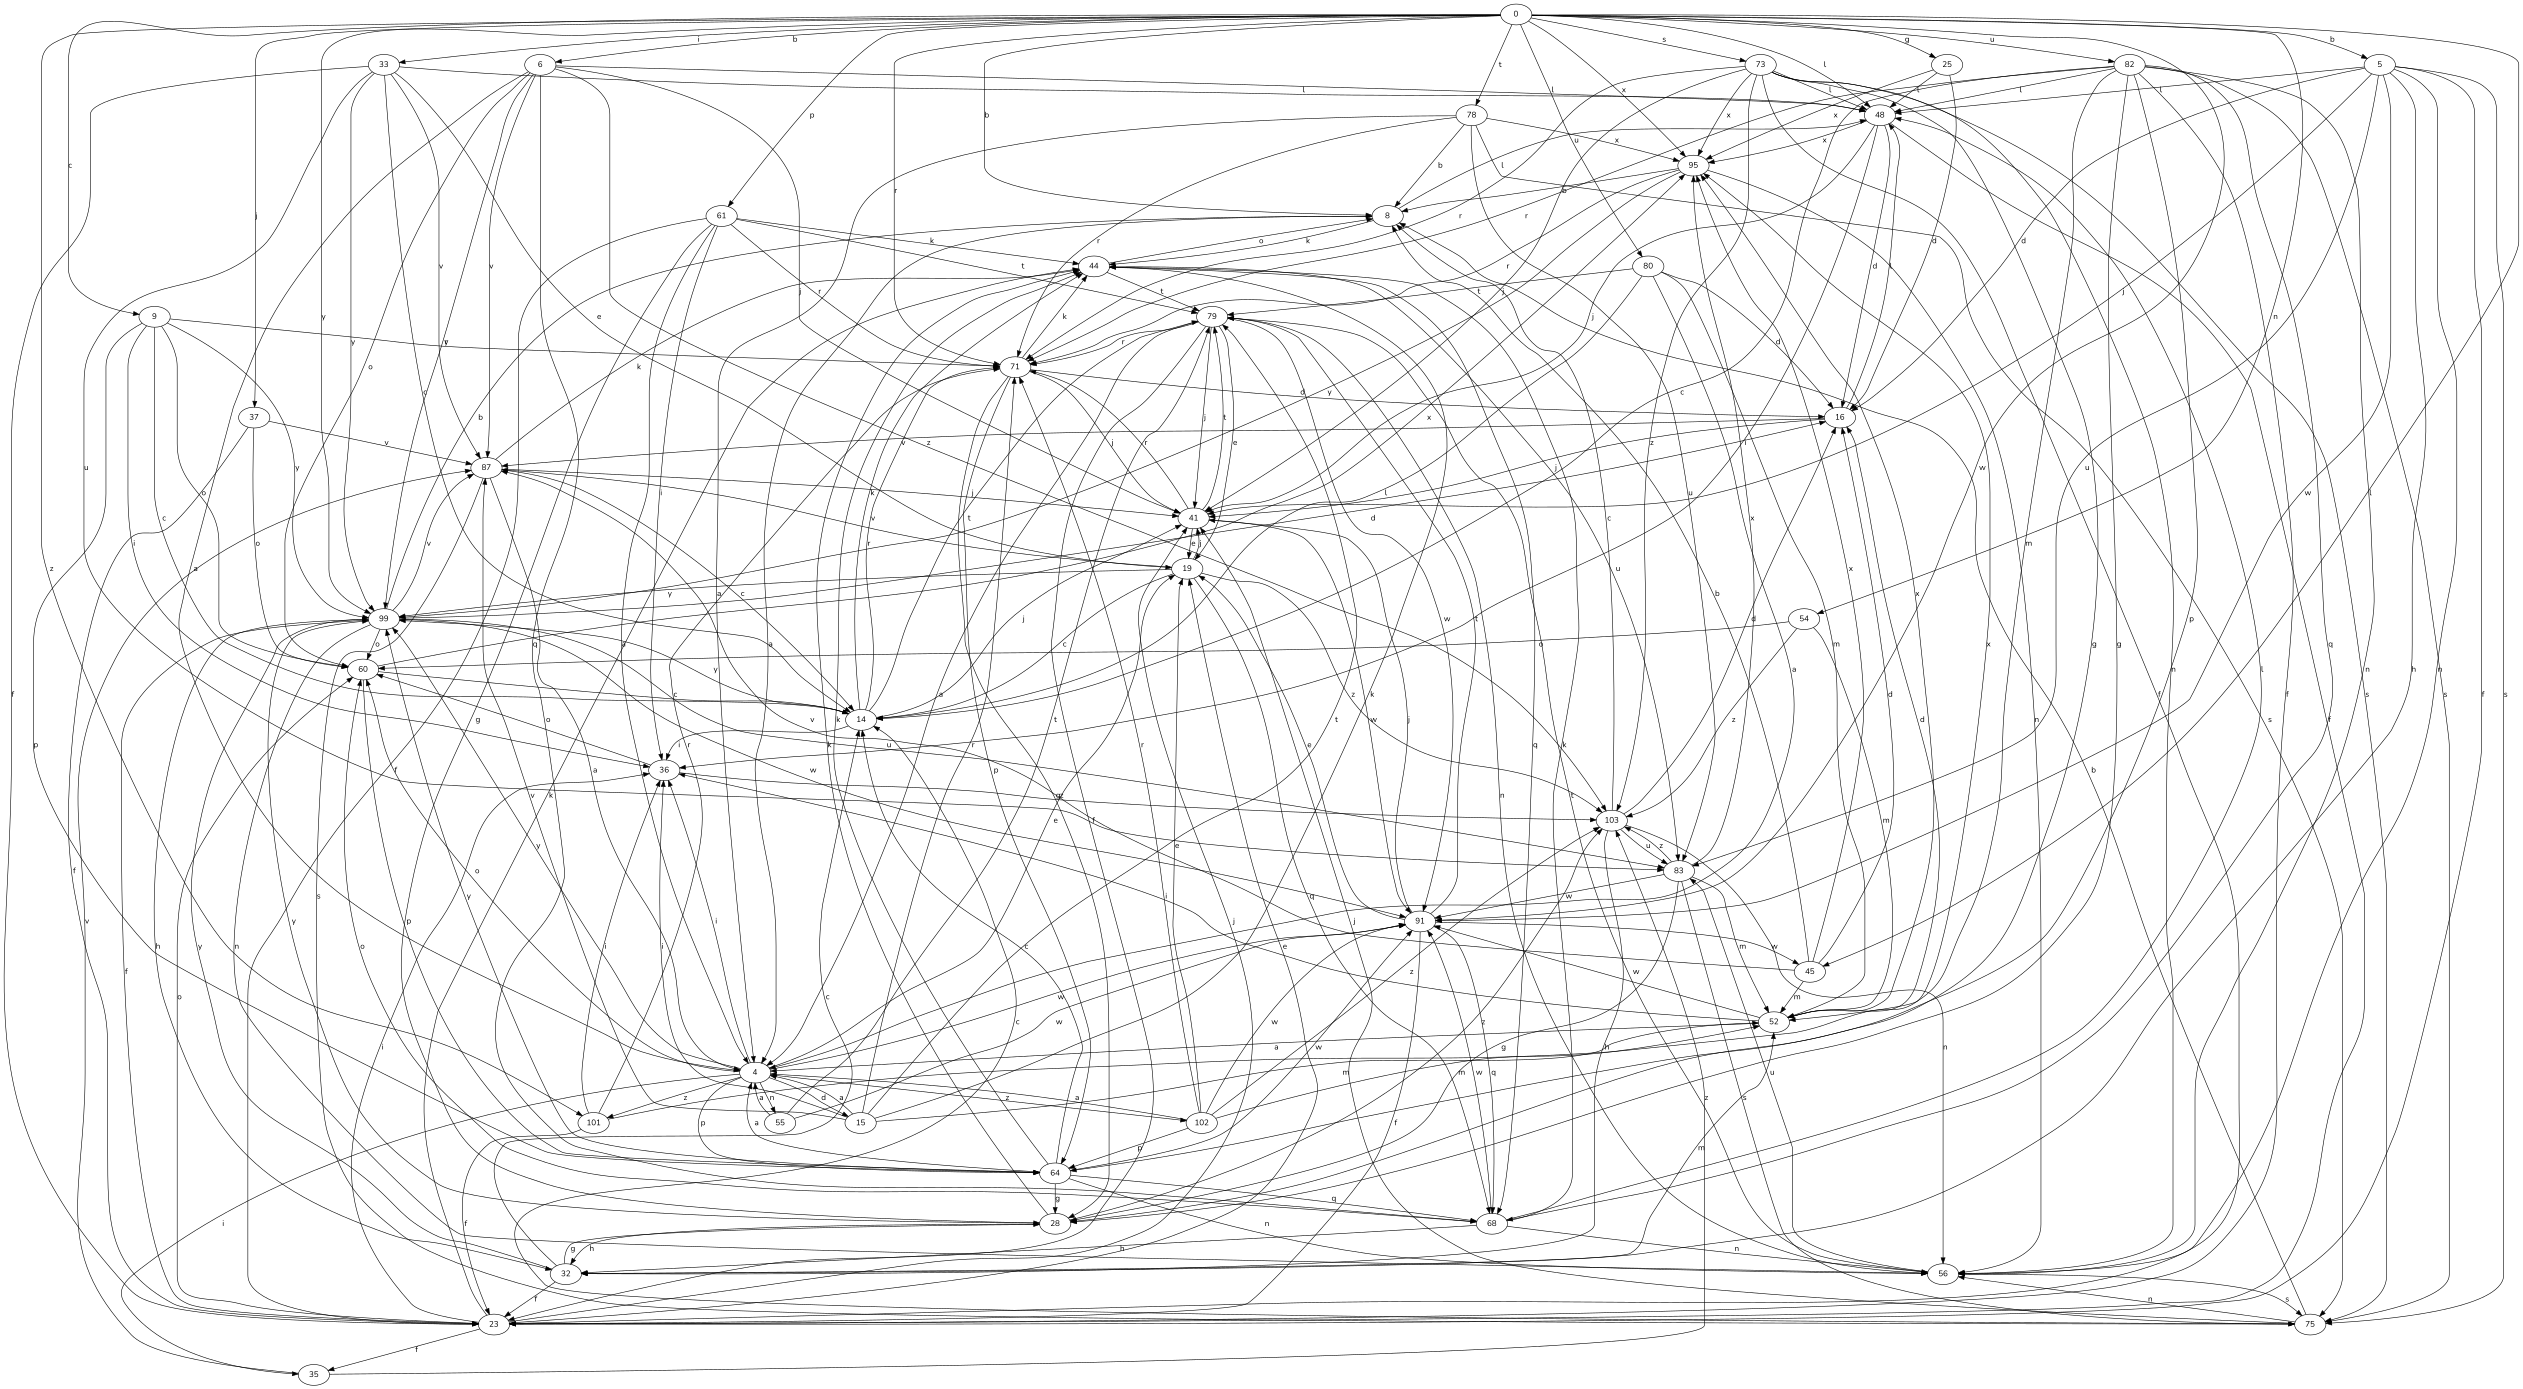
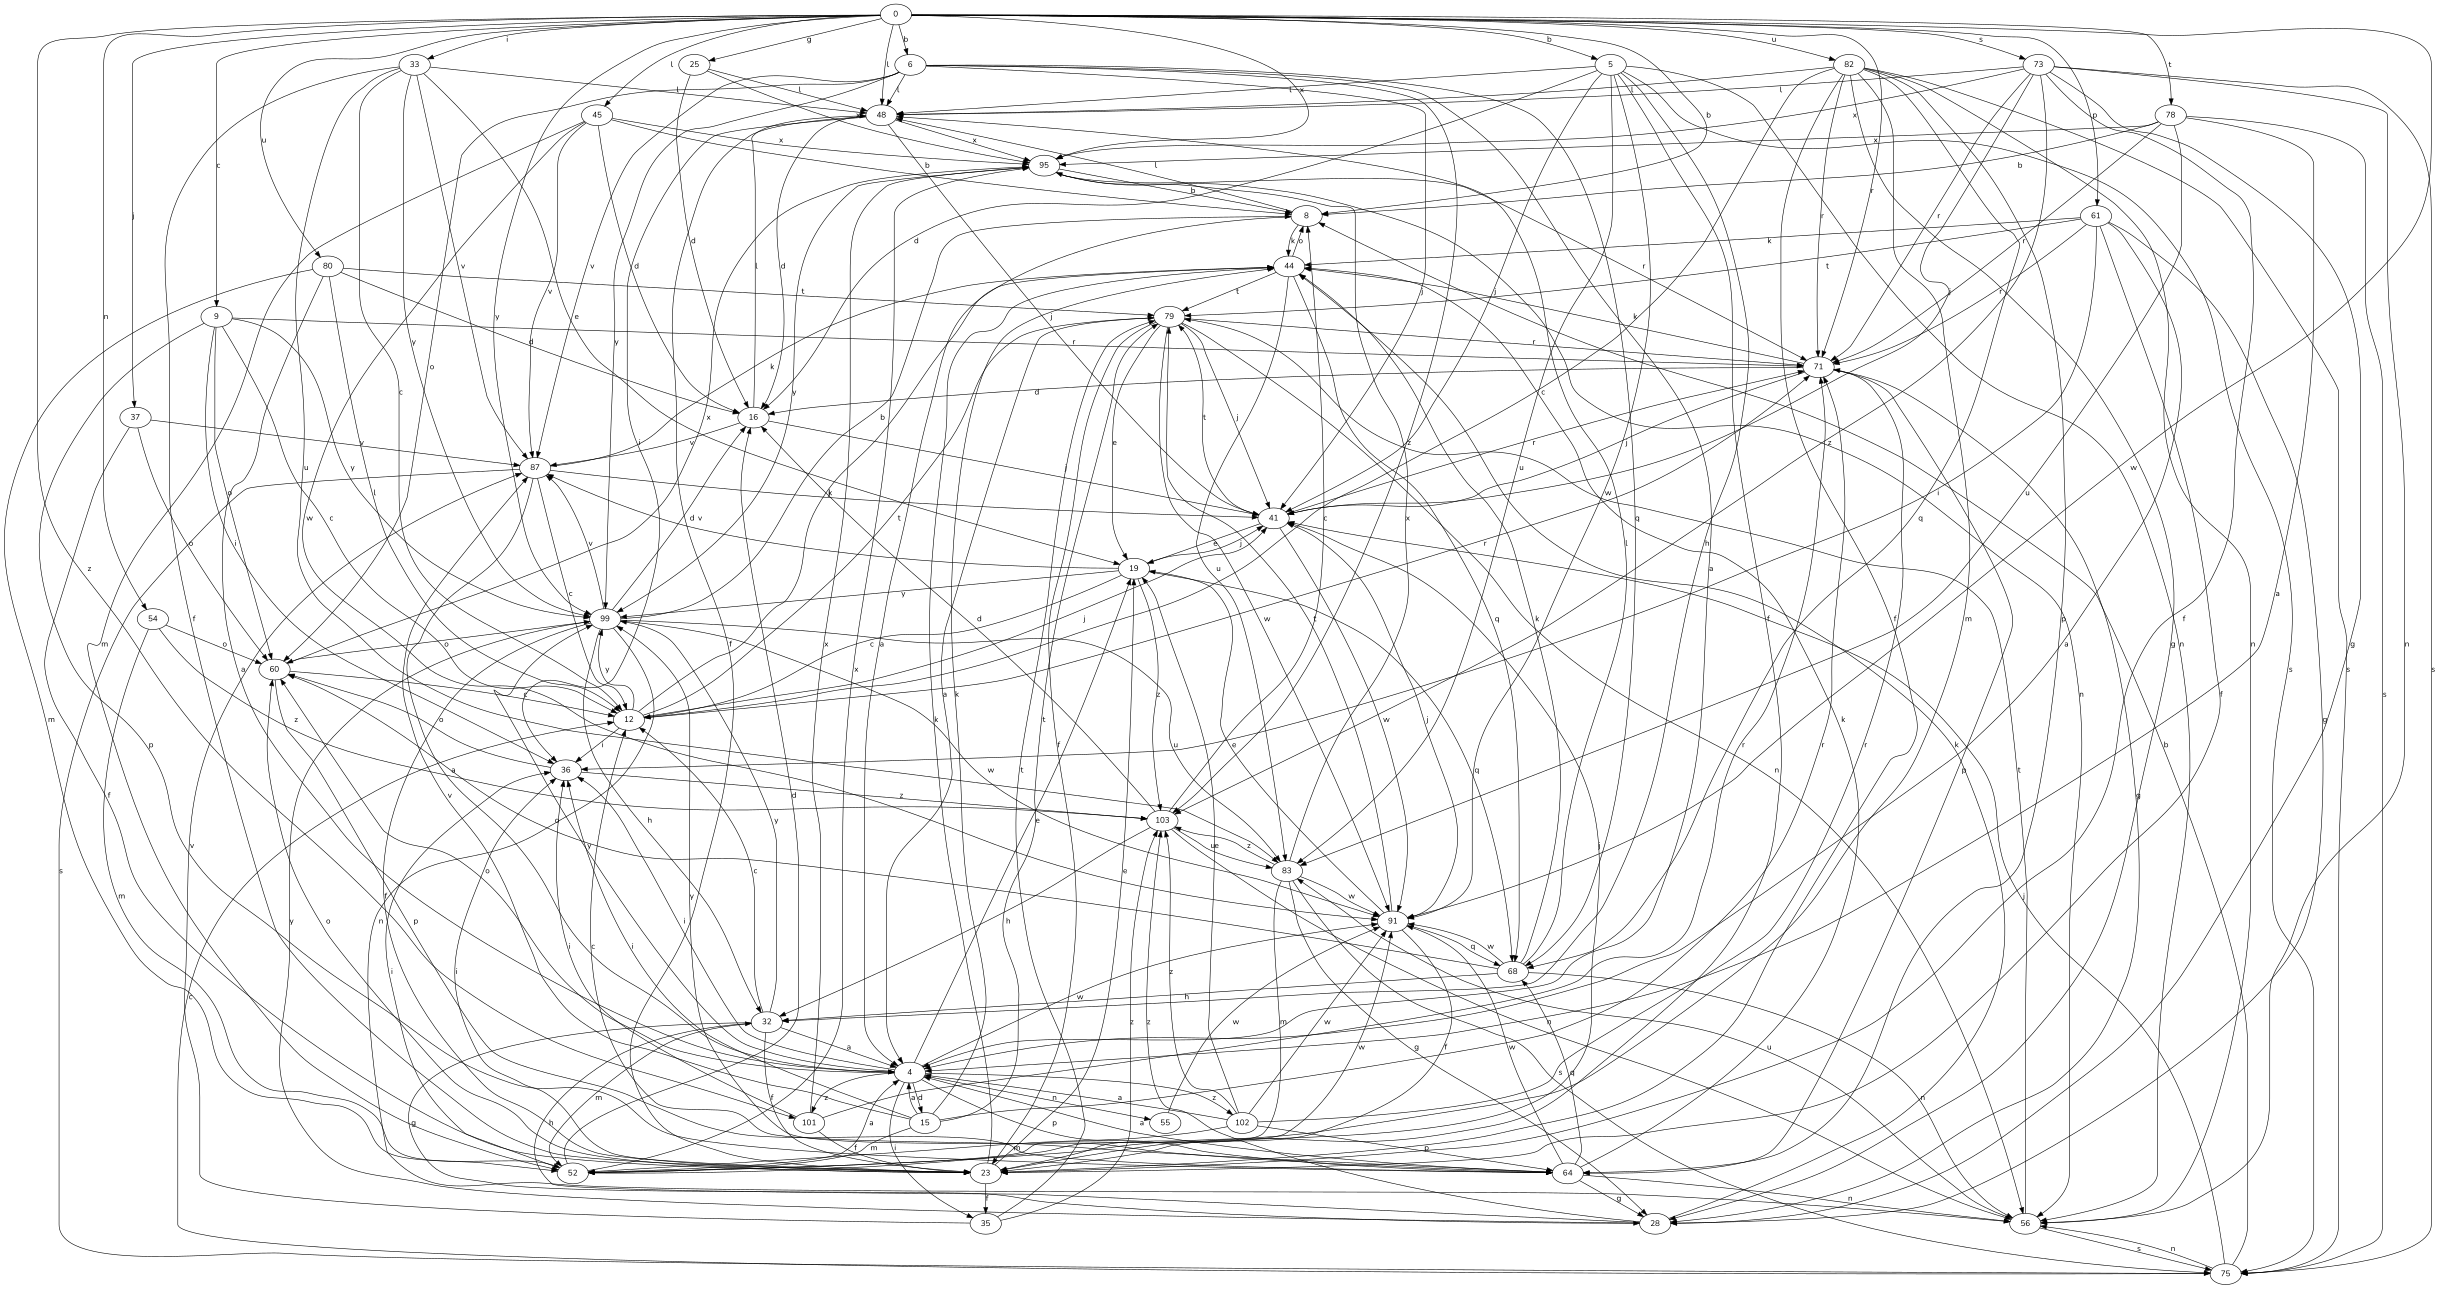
(861, 720) -> (629, 720)
(1042, 747) -> (1019, 776)
(1626, 929) -> (442, 676)
(760, 1103) -> (836, 1046)
